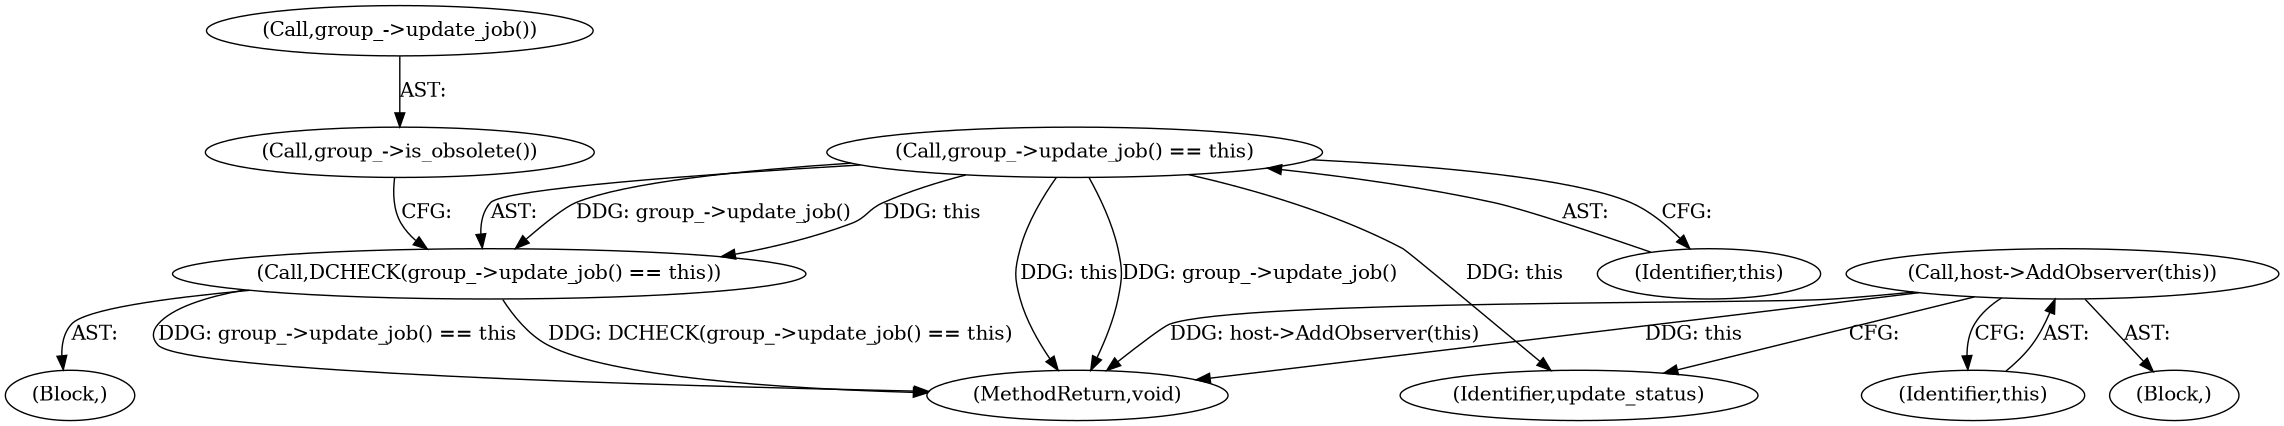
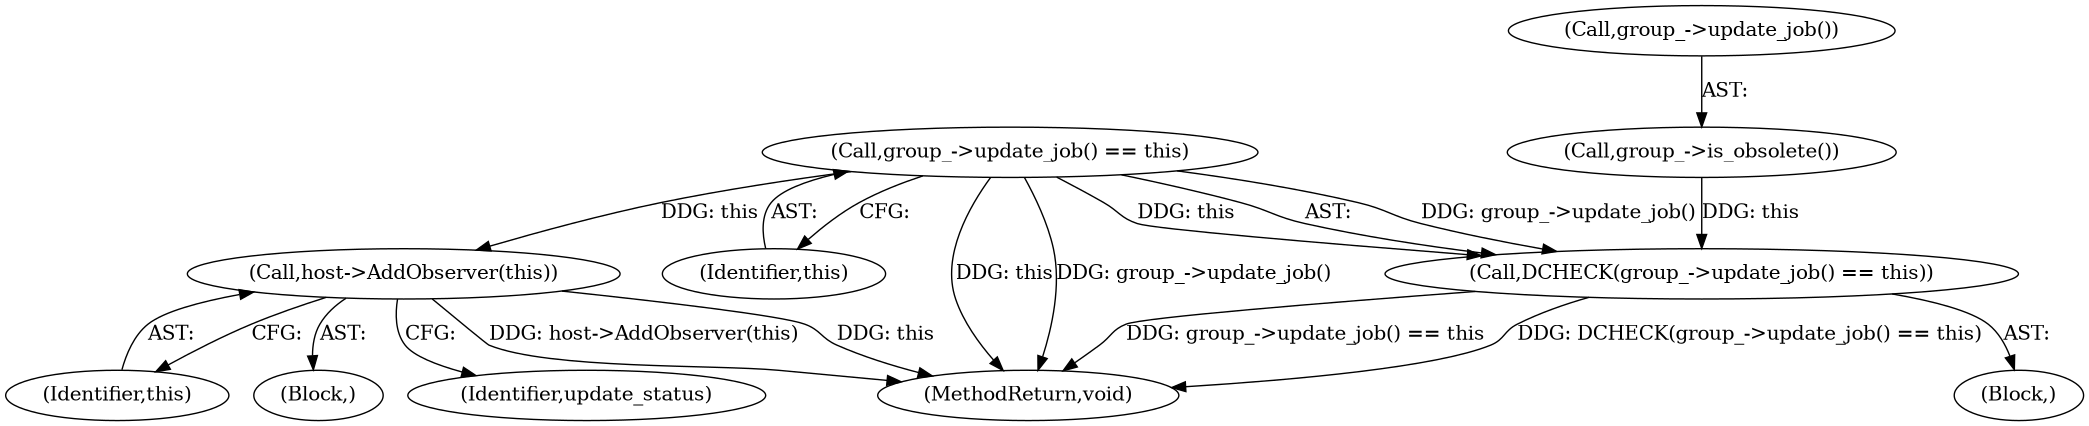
(430, 213) -> (1751, 213)
(1381, 238) -> (669, 201)
